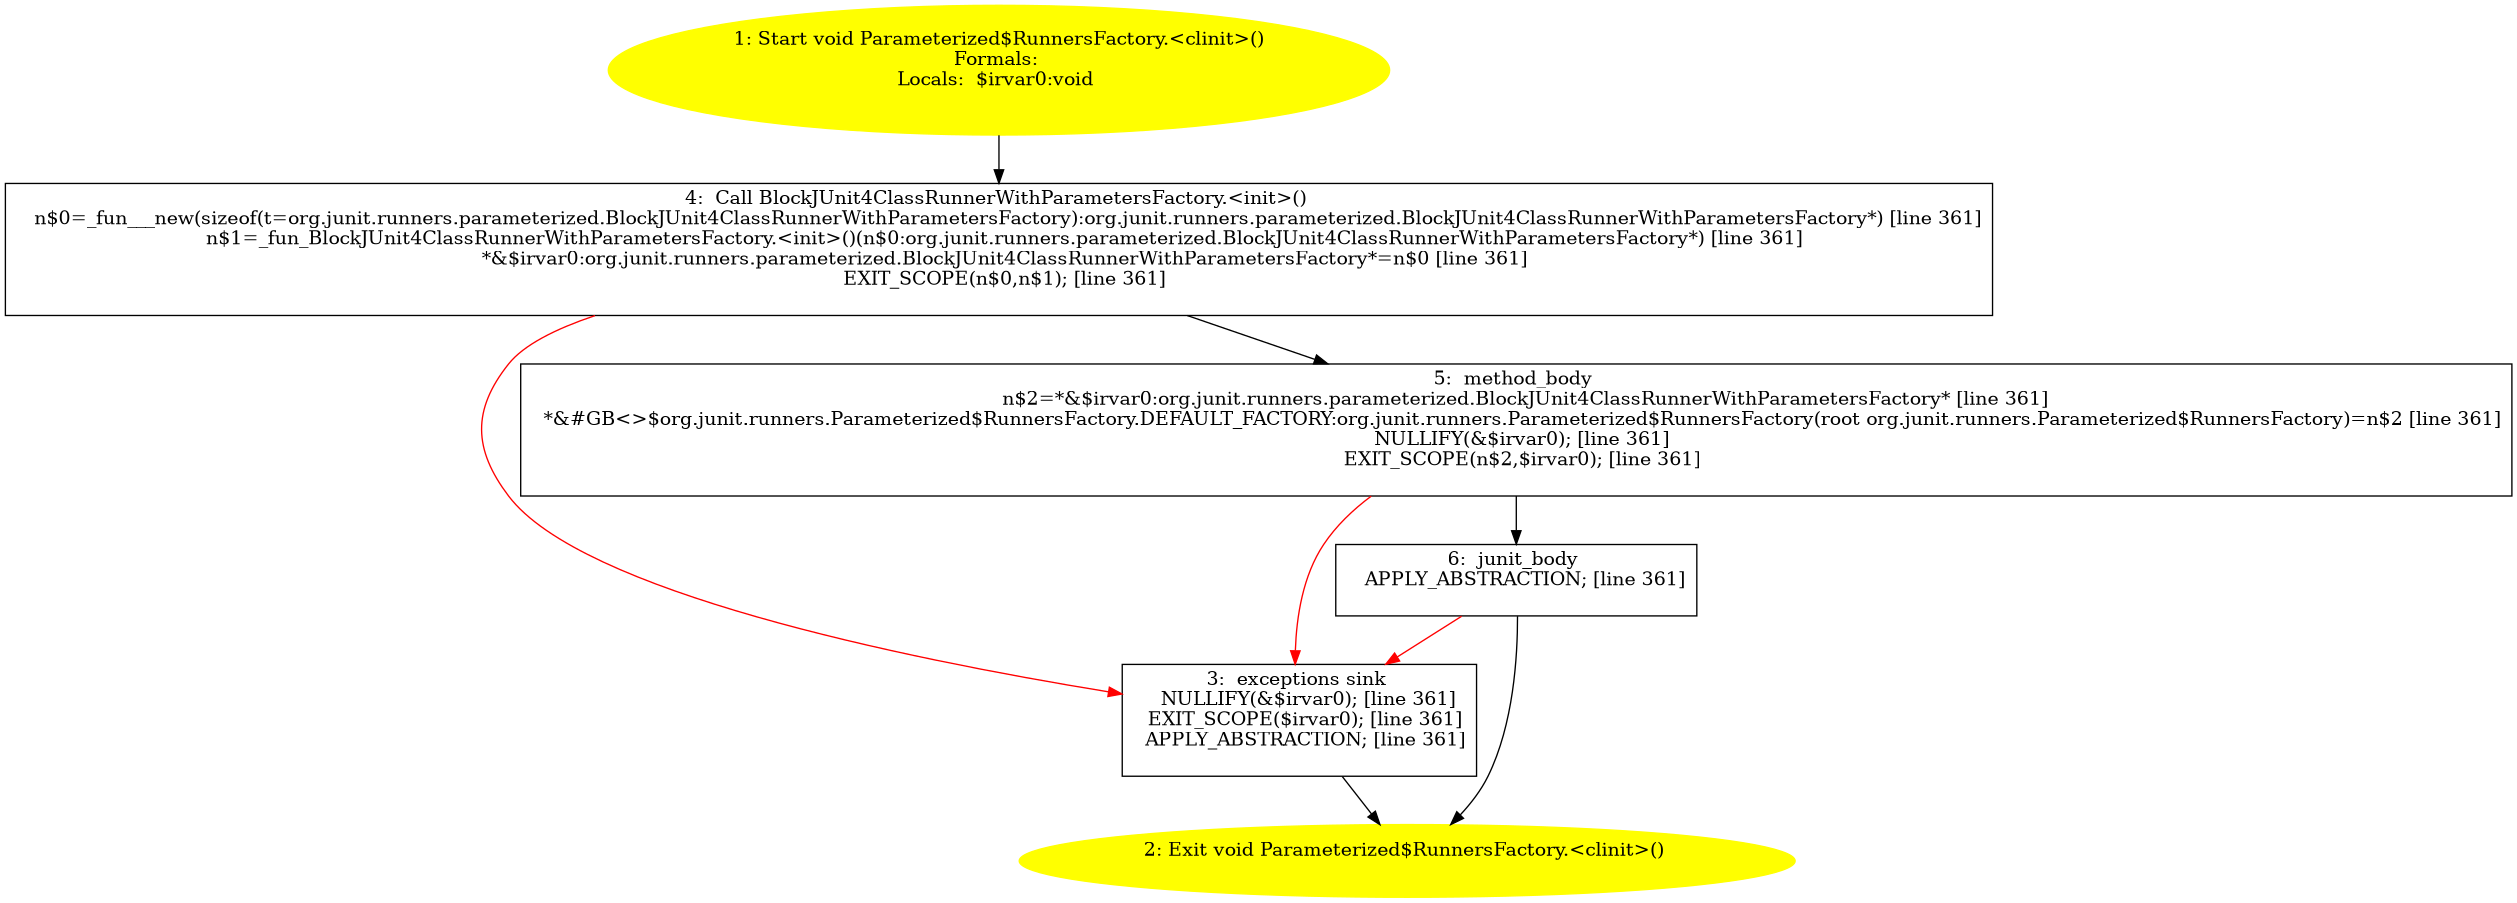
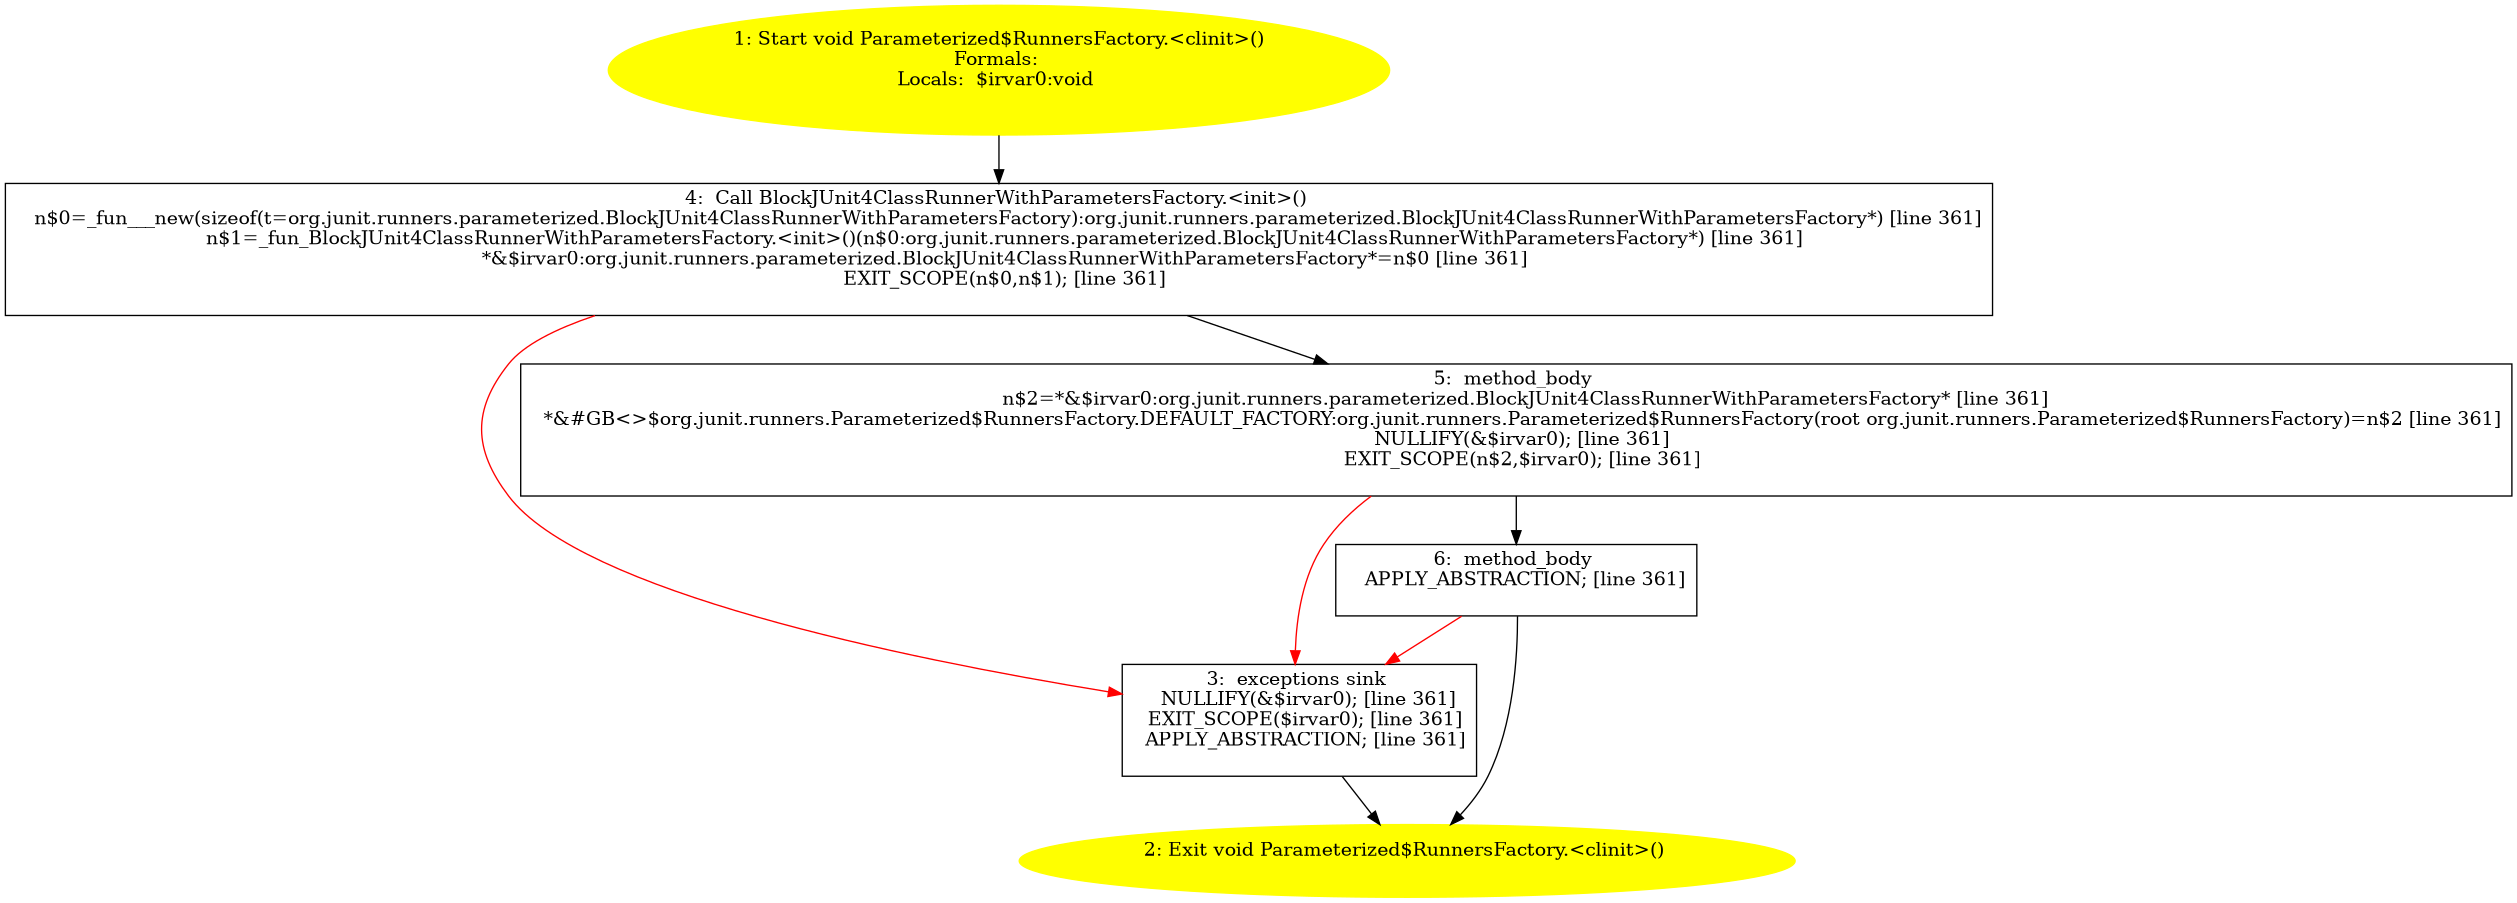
(1516, 580) -> (1516, 580)
